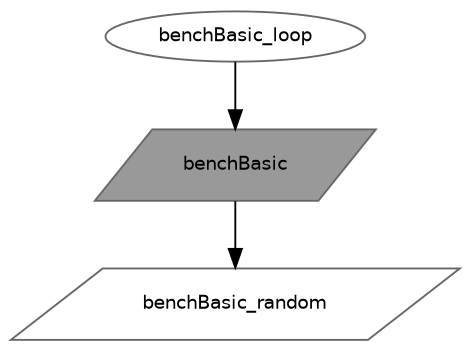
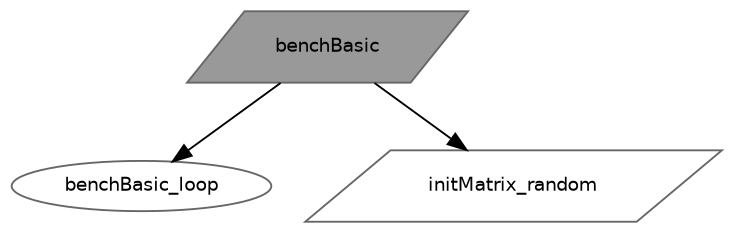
(235, 86) -> (234, 117)
(235, 304) -> (514, 186)
